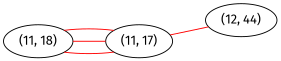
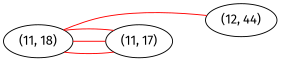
(189, 31) -> (134, 13)
